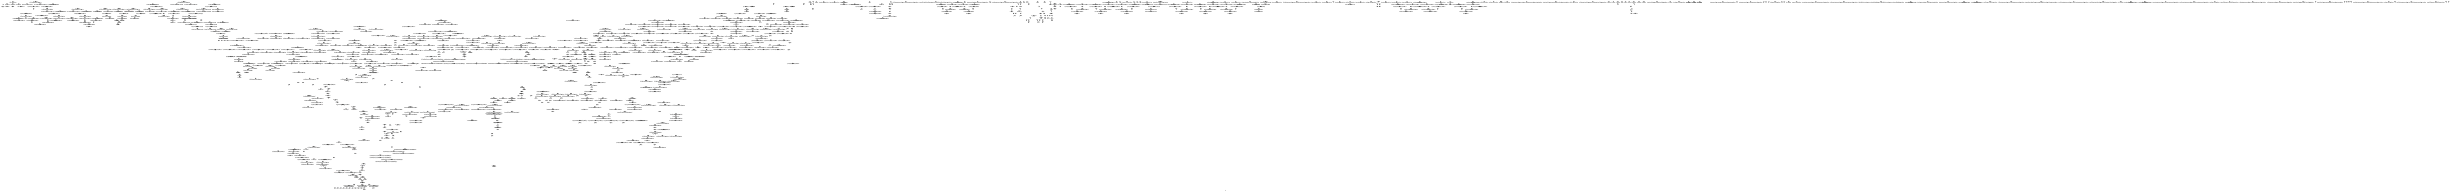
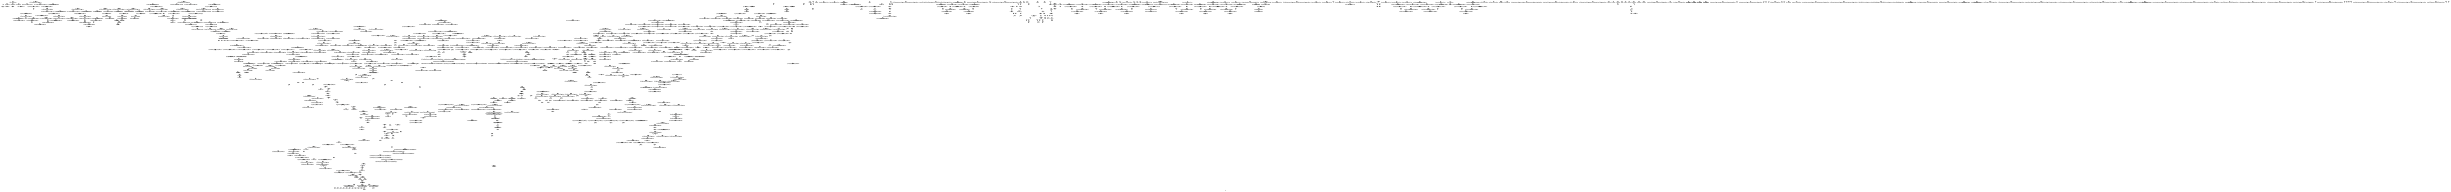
none -> (1706, 2)
